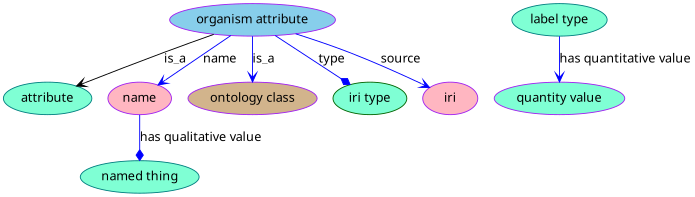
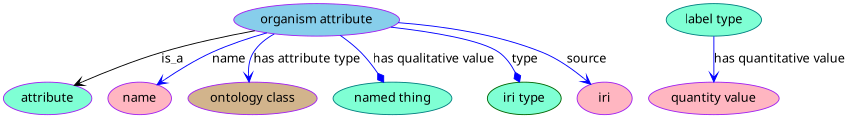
(264, 59) -> (307, 59)
(48, 98) -> (48, 98)
(559, 98) -> (714, 98)
(140, 132) -> (361, 52)
